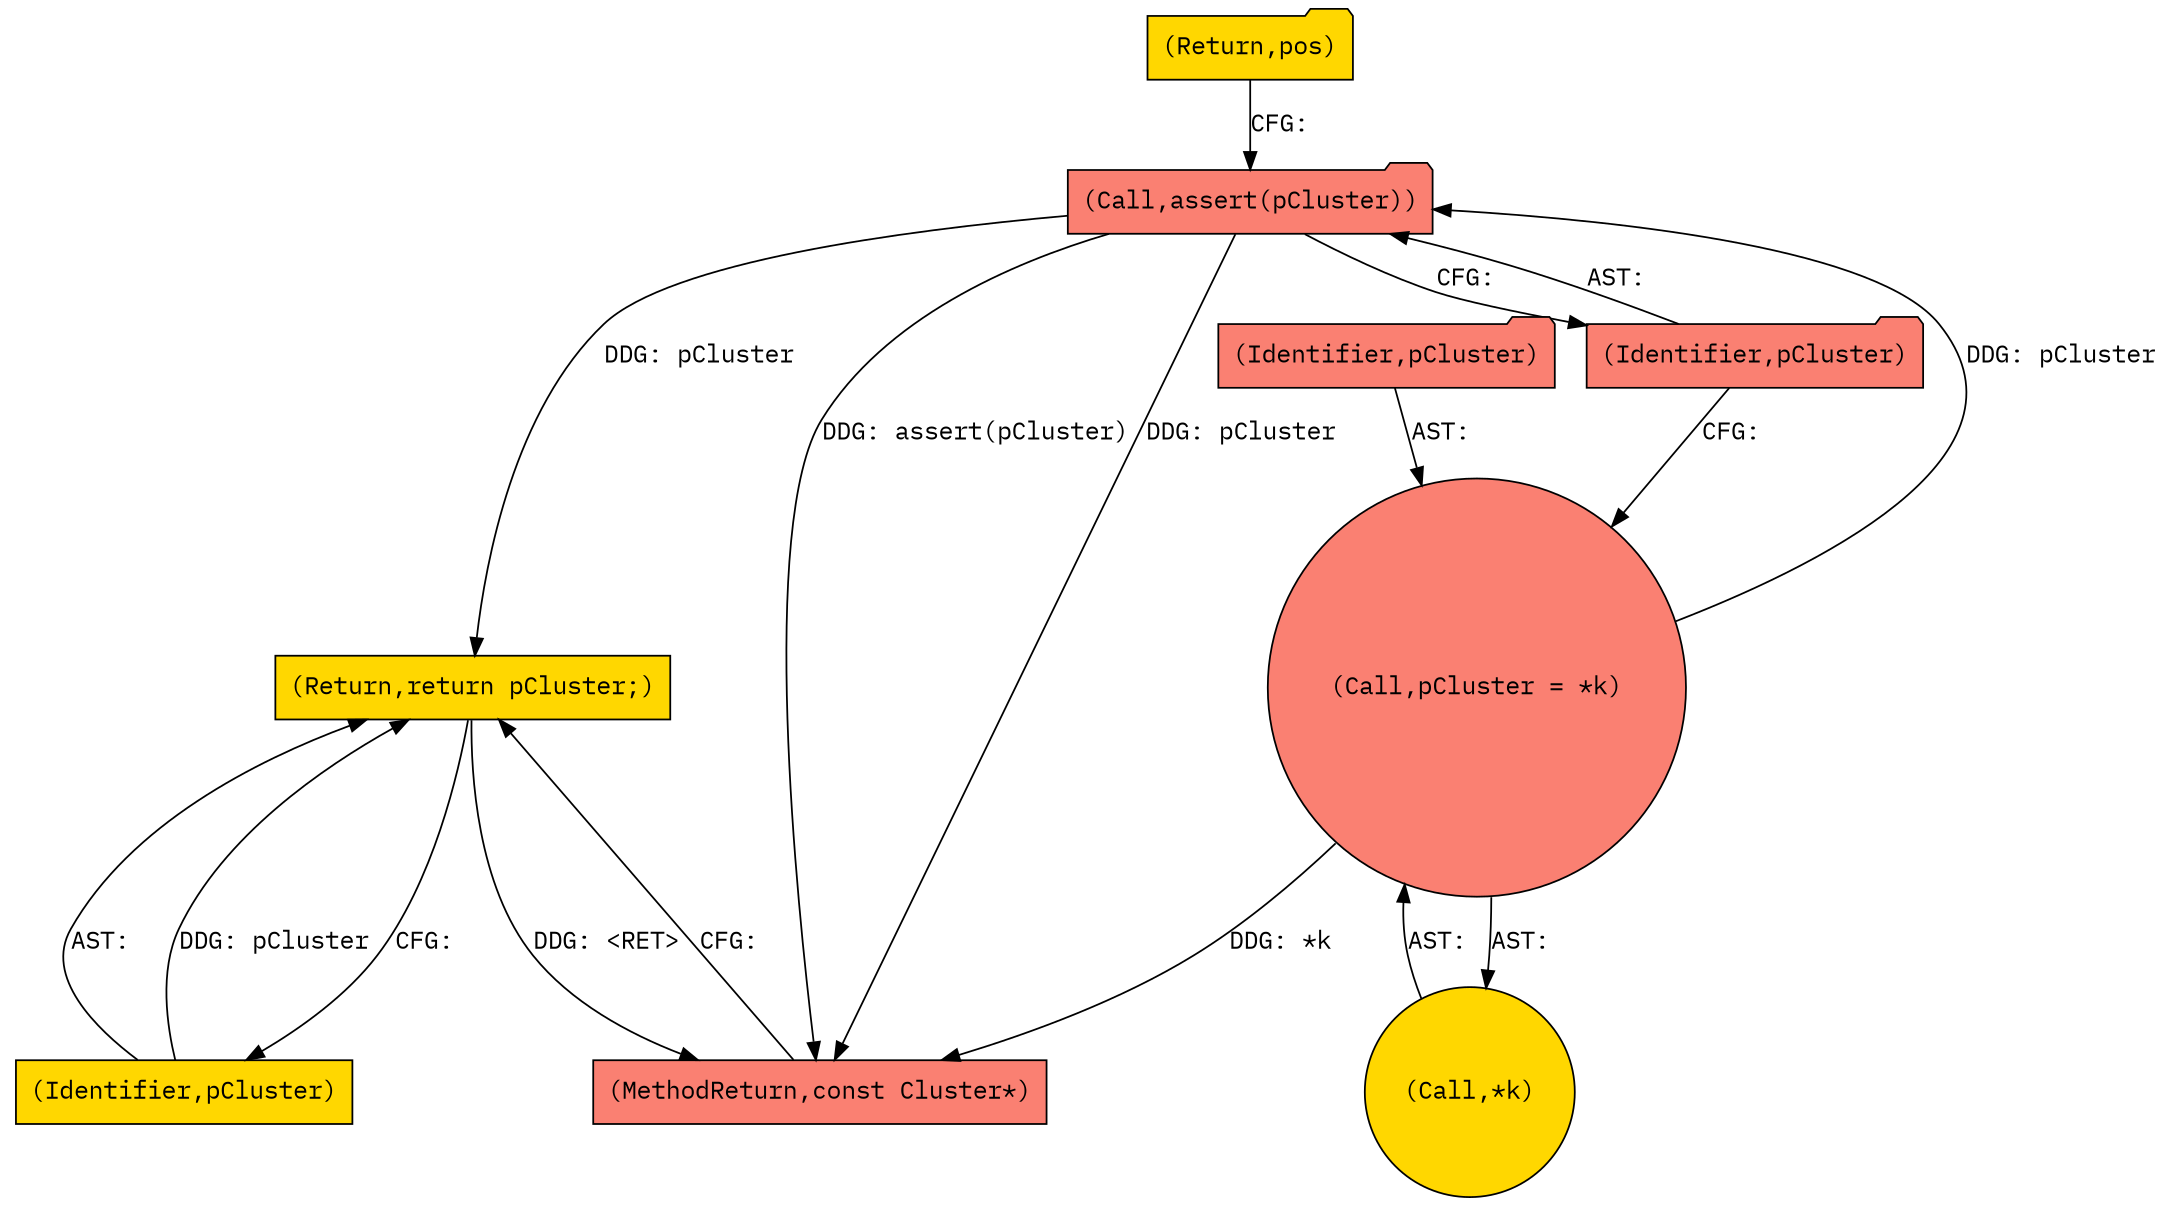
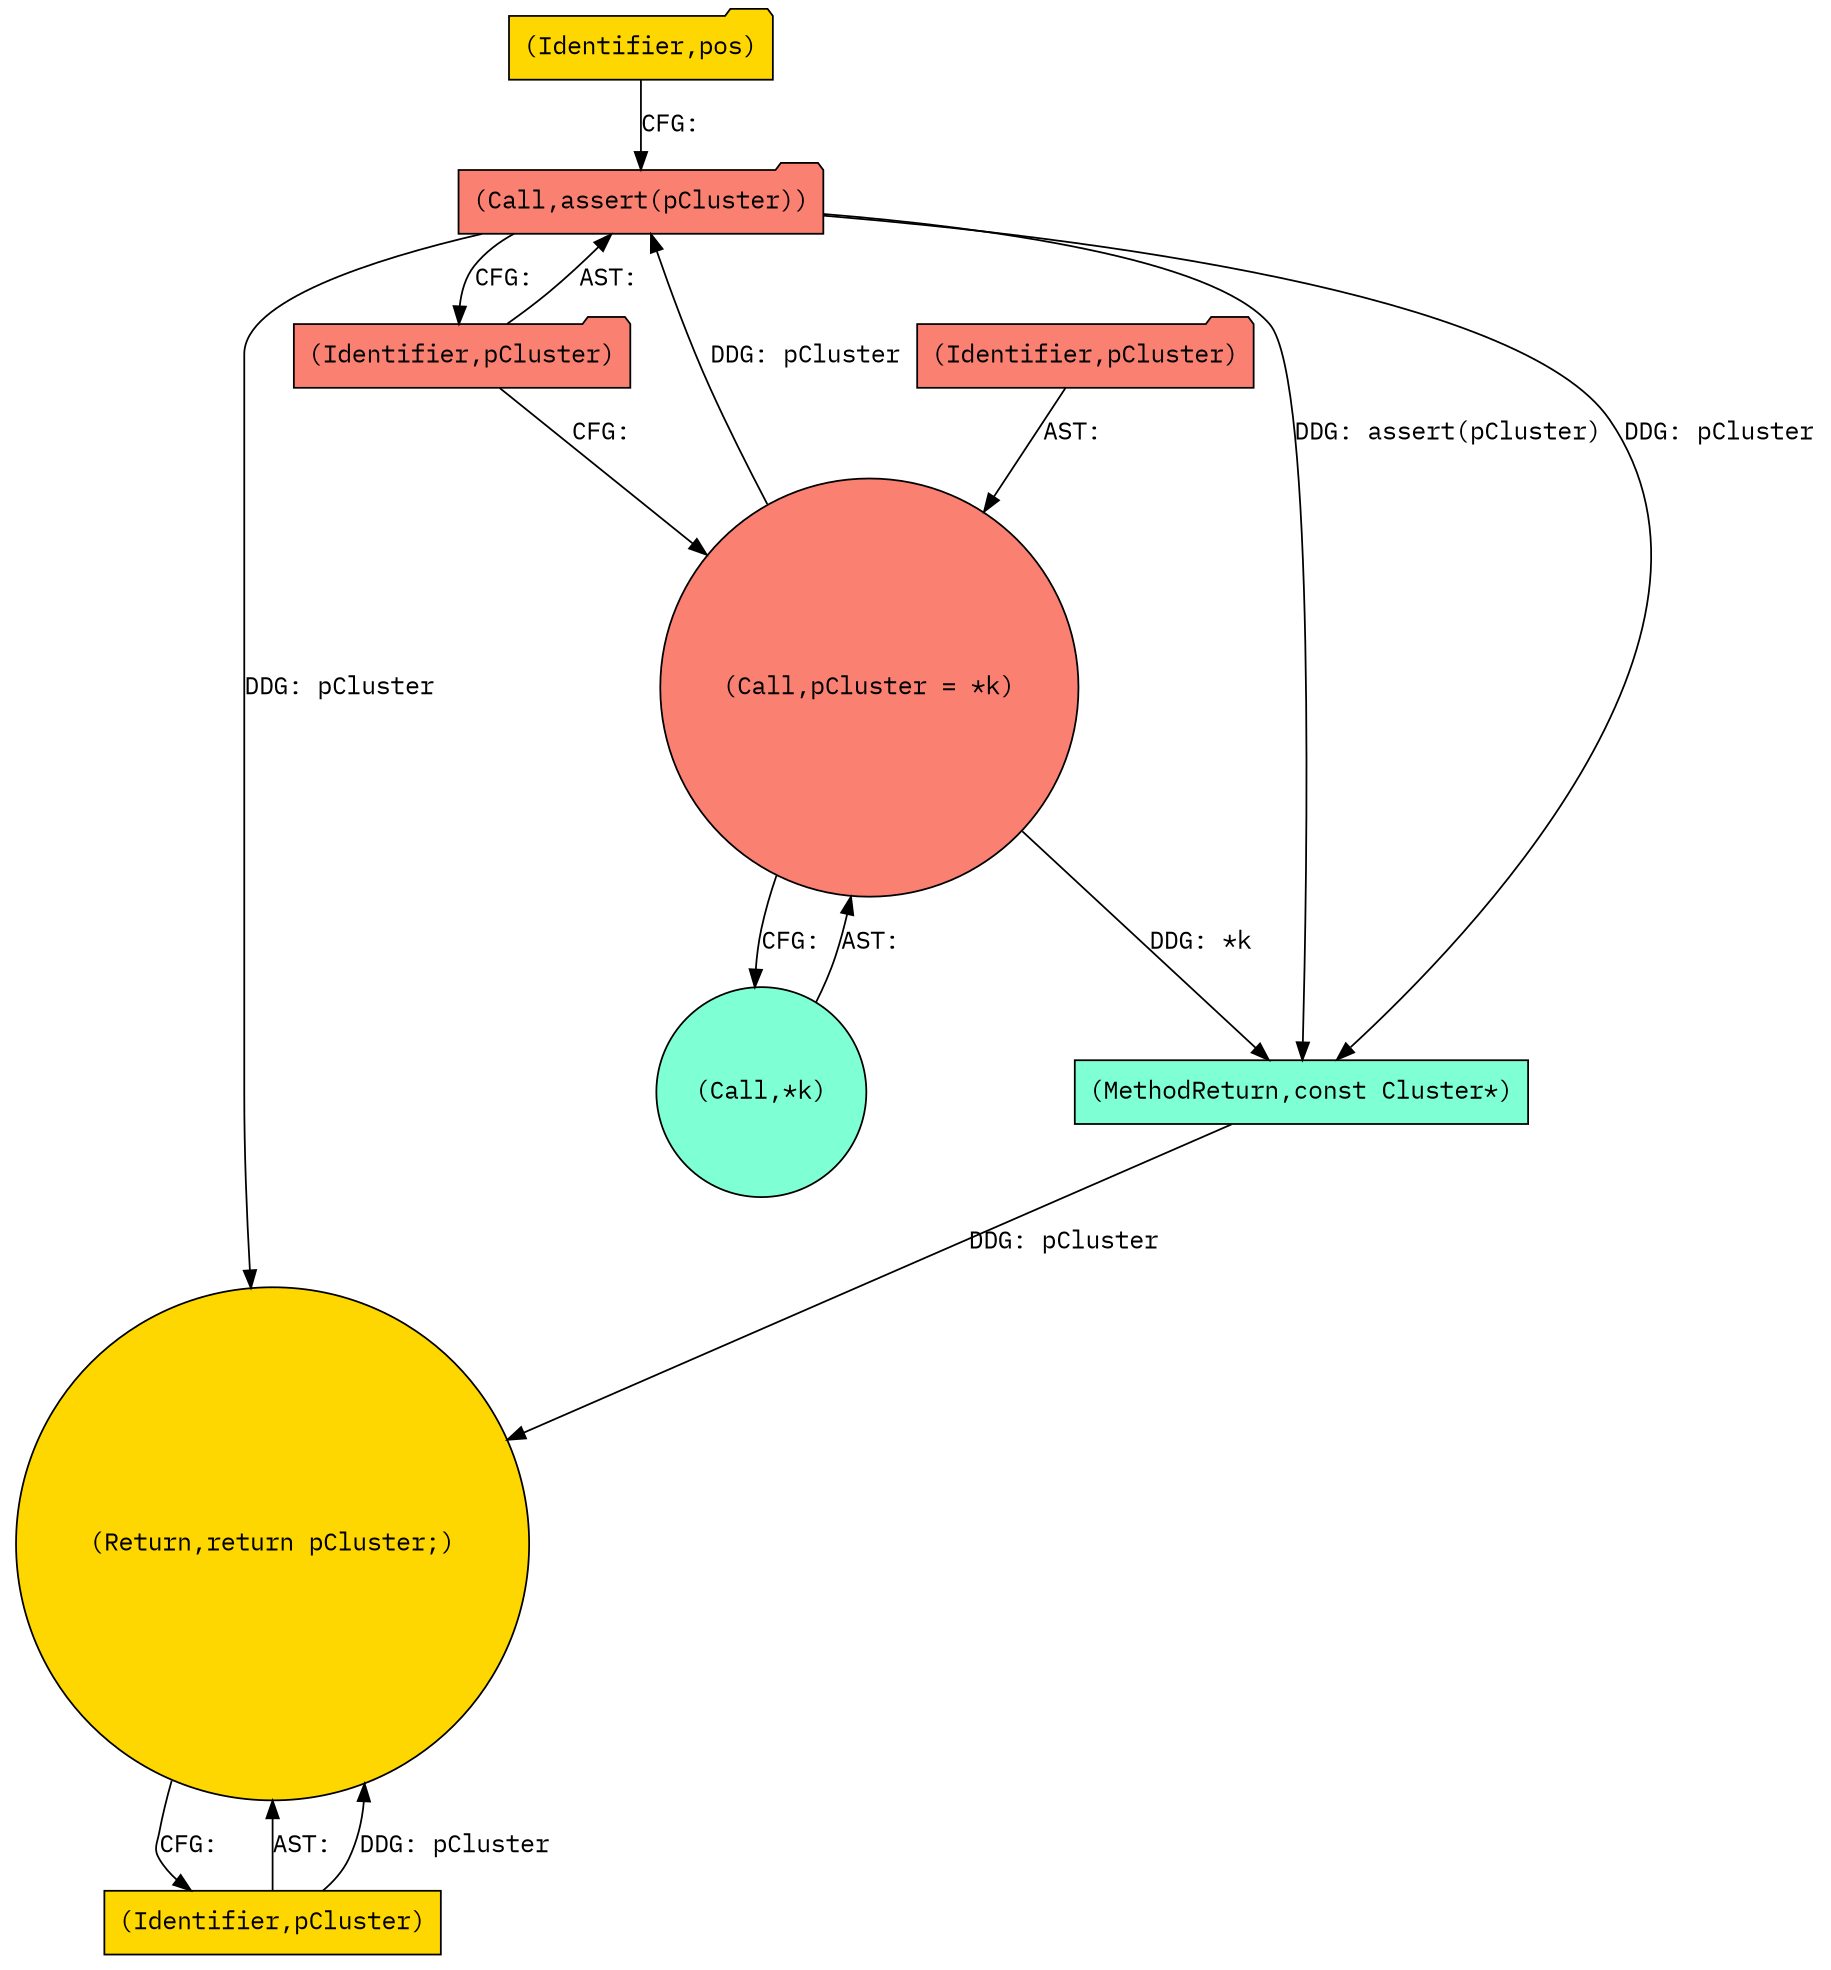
(1250, 48) -> (641, 48)
(473, 688) -> (273, 1544)
(514, 927) -> none
(737, 942) -> (1064, 1242)
(1528, 942) -> (799, 942)
(820, 1092) -> (1301, 1092)
(1470, 1092) -> (761, 1092)
